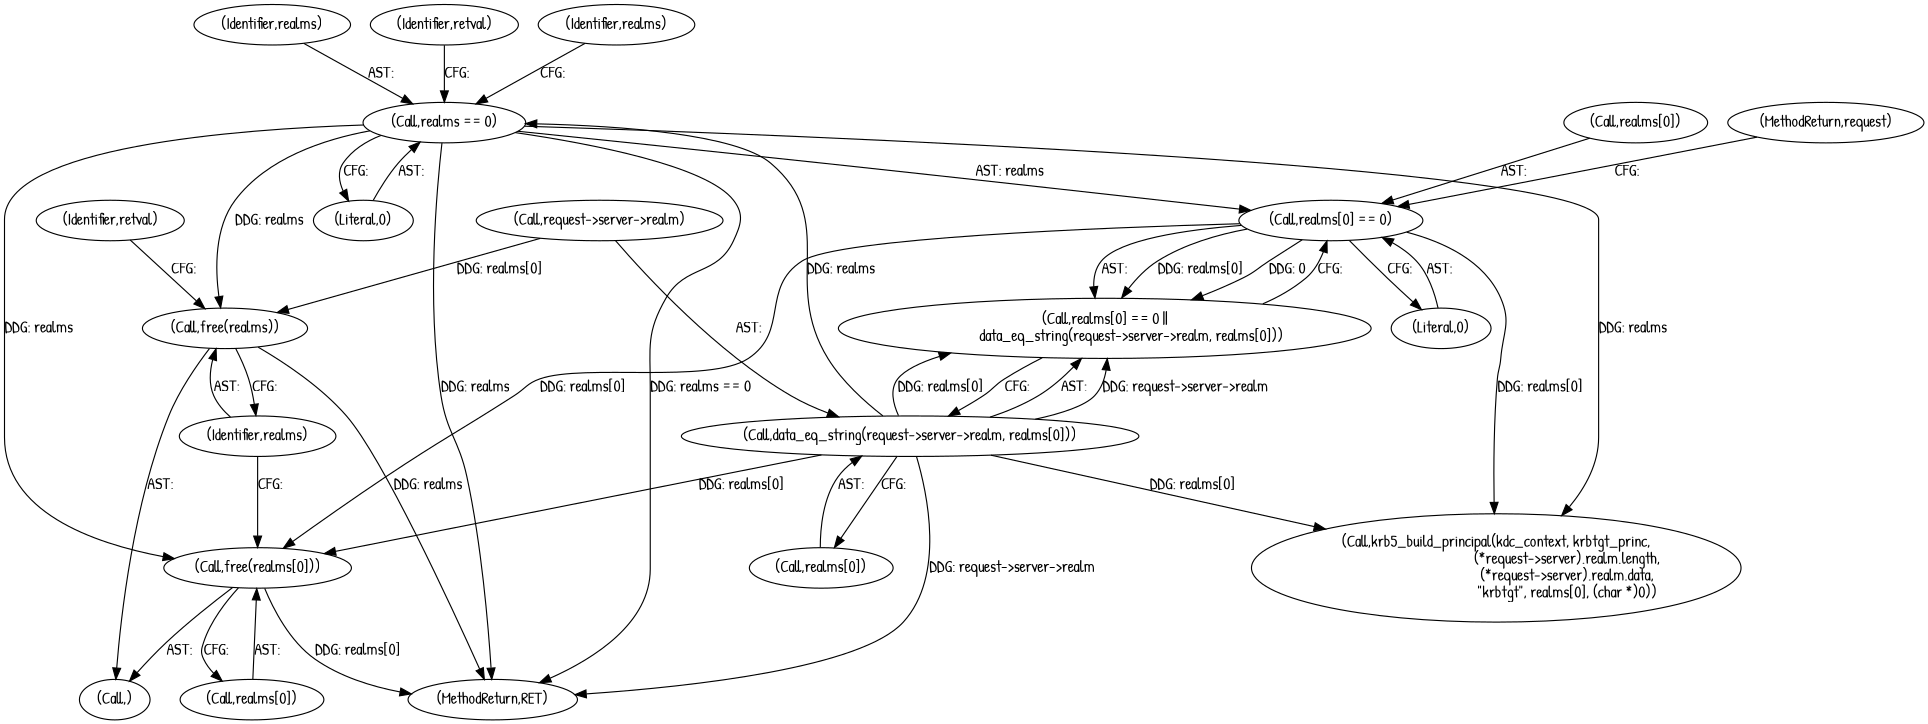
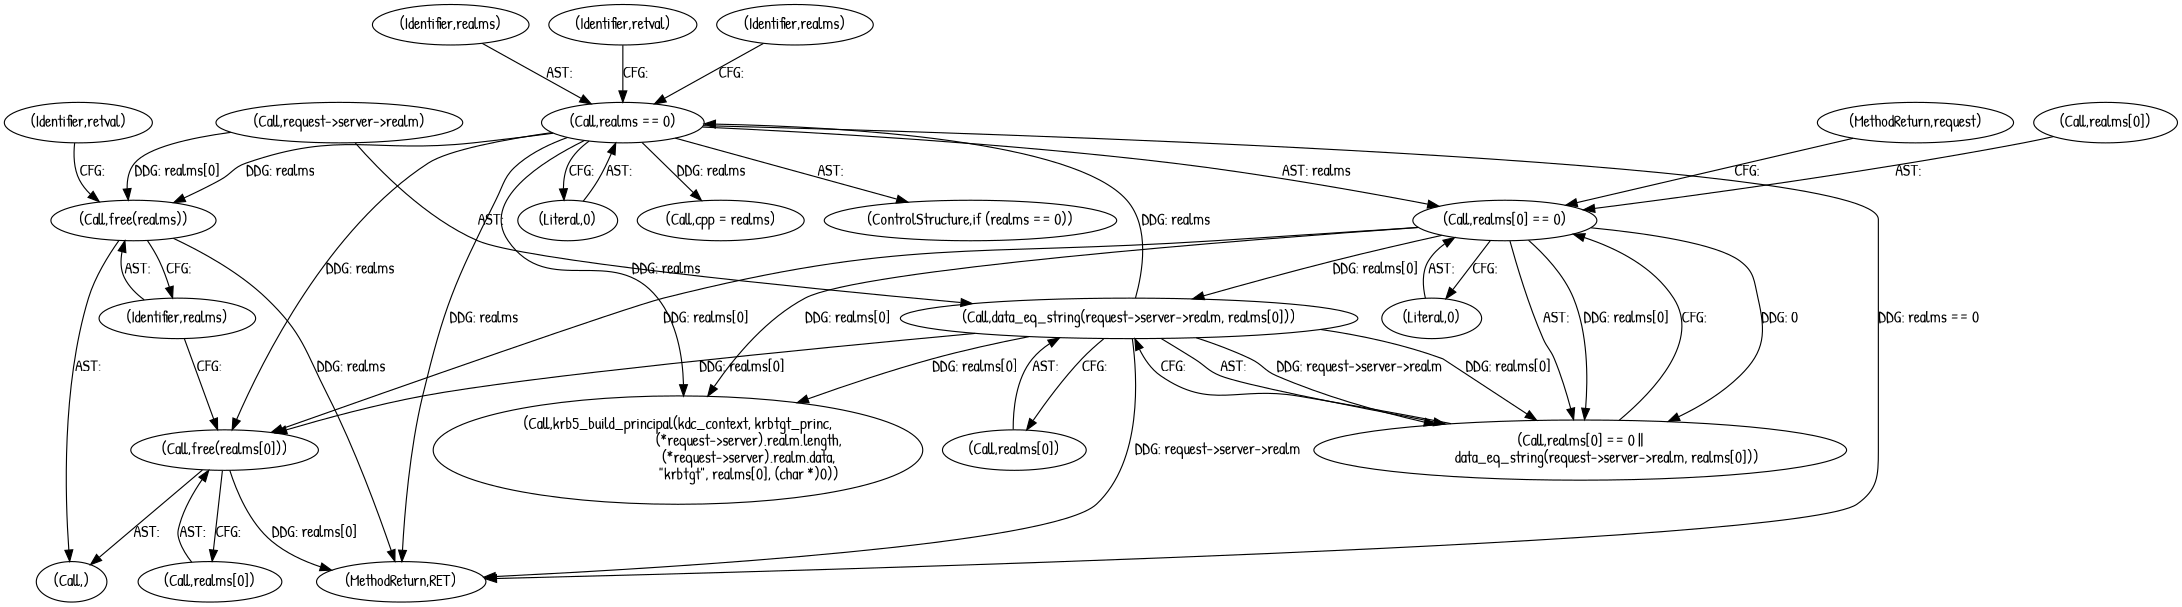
none -> (721, 220)
none -> (970, 220)
none -> (1322, 264)
